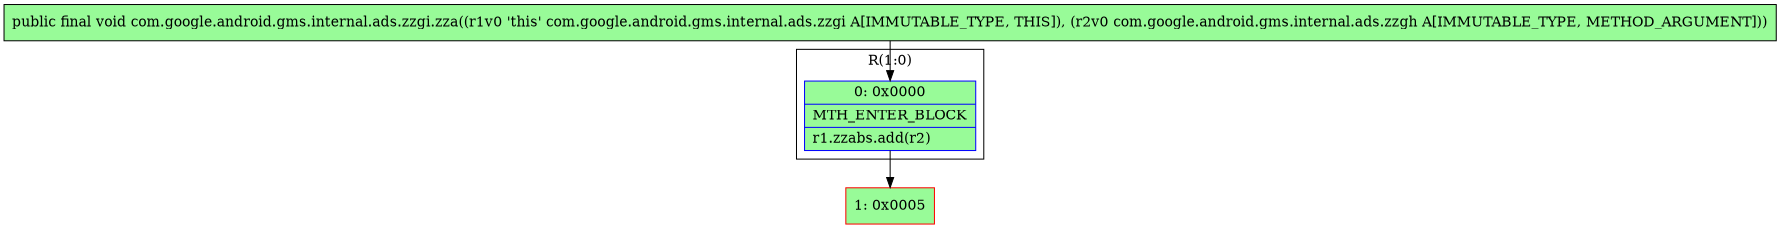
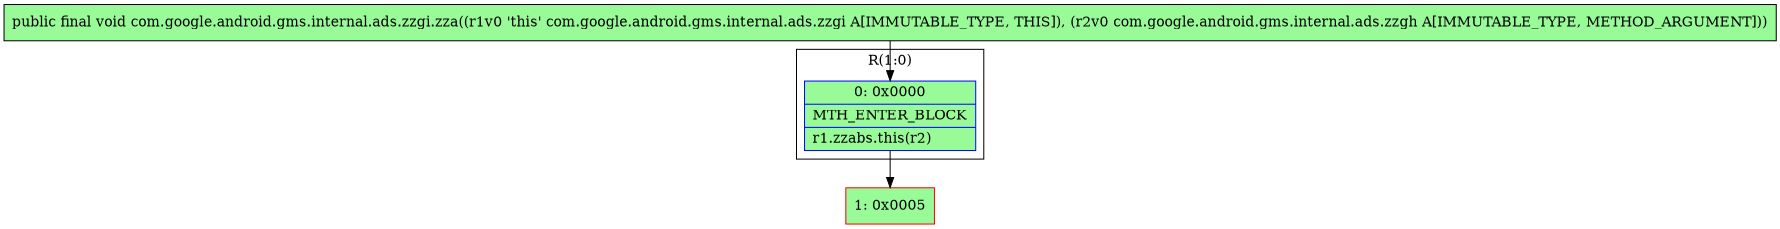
(872, 138) -> (872, 138)
